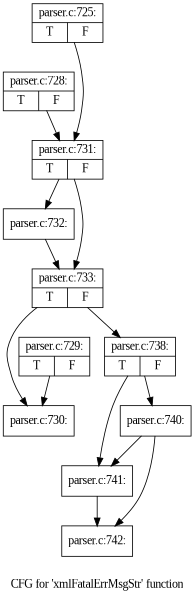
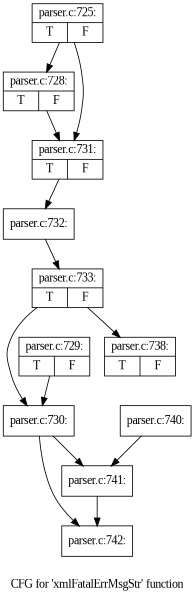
none -> (55, 53)
(83, 220) -> none
(147, 387) -> none
(110, 415) -> (65, 448)
(146, 482) -> (48, 482)
